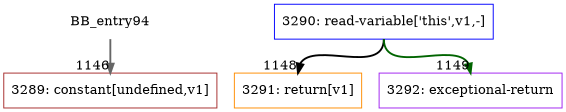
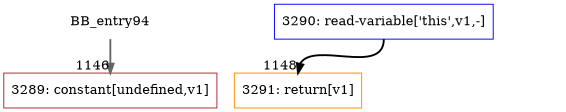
(471, 91) -> none
